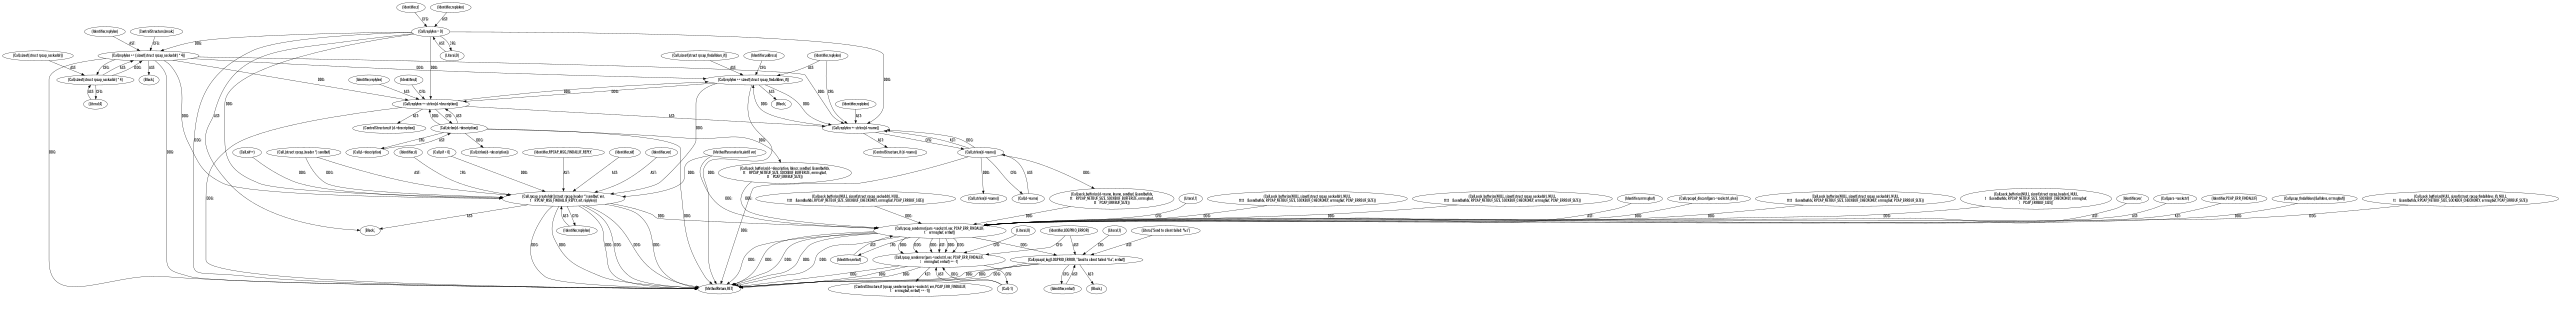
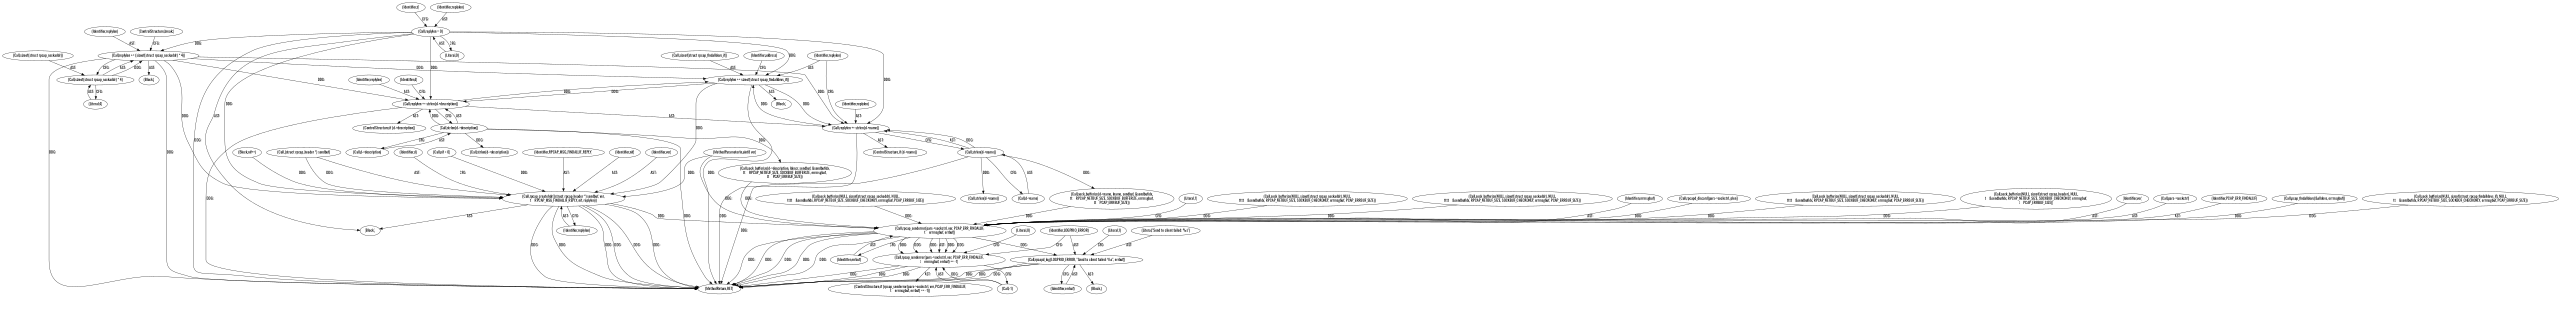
none -> (636, 37)
(247, 152) -> (247, 152)
none -> (777, 186)
